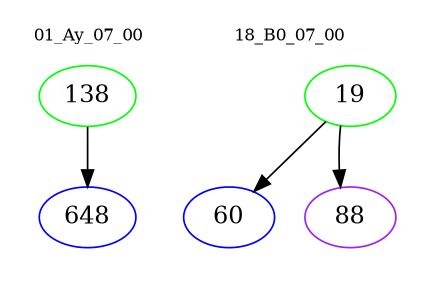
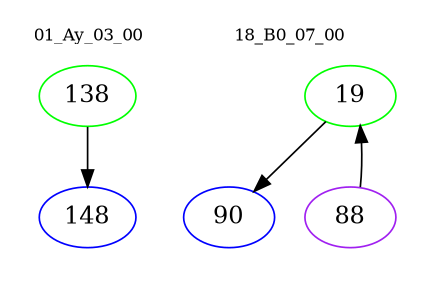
(88, 36) -> (88, 36)
(339, 148) -> (362, 165)
(88, 217) -> (88, 217)
(229, 217) -> (229, 217)
